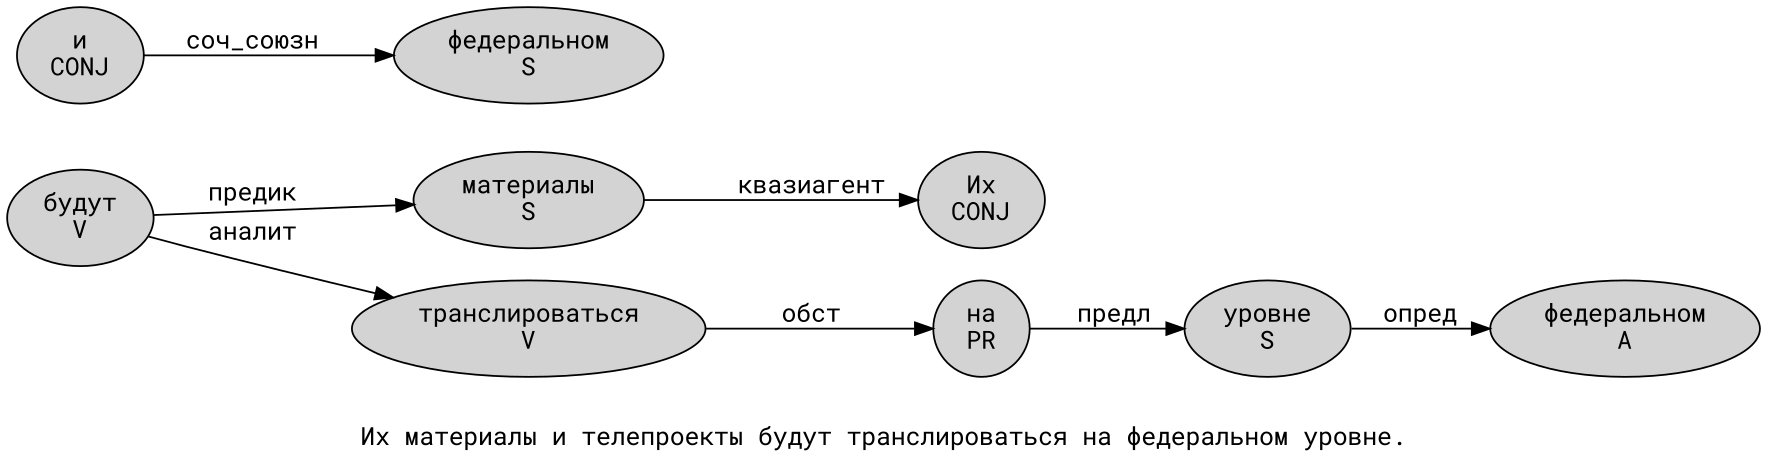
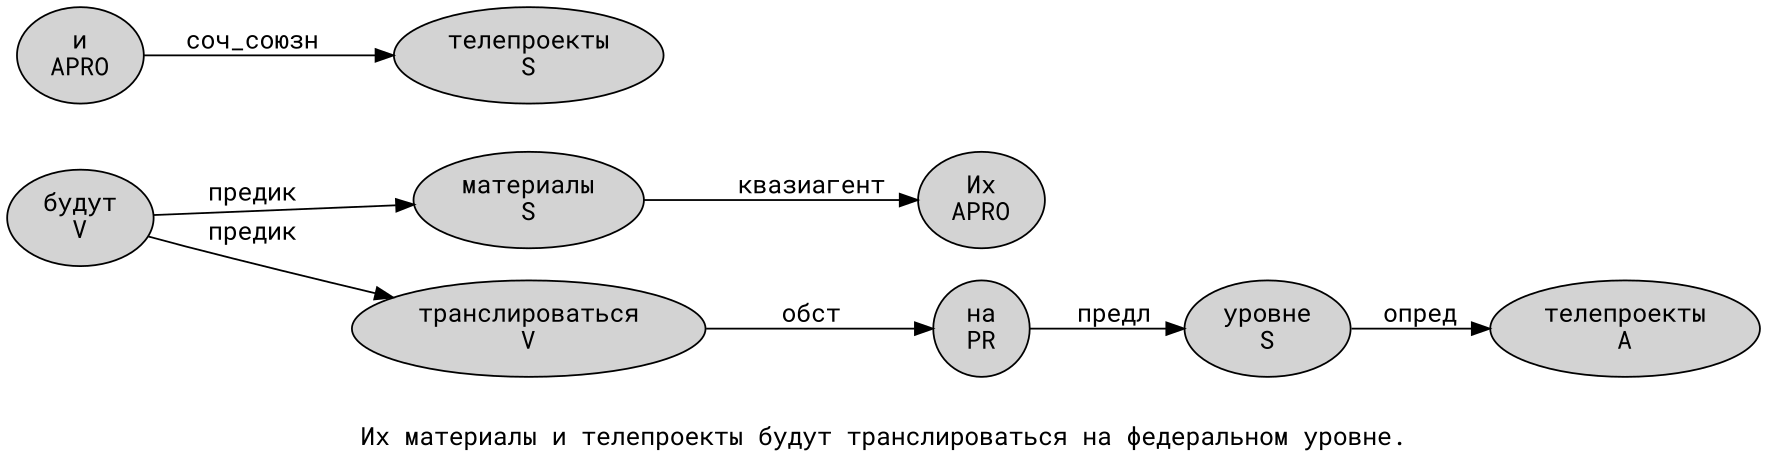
(80, 55) -> (80, 55)
(529, 55) -> (529, 55)
(981, 200) -> (981, 200)
(253, 233) -> (253, 233)
(1625, 329) -> (1625, 329)
